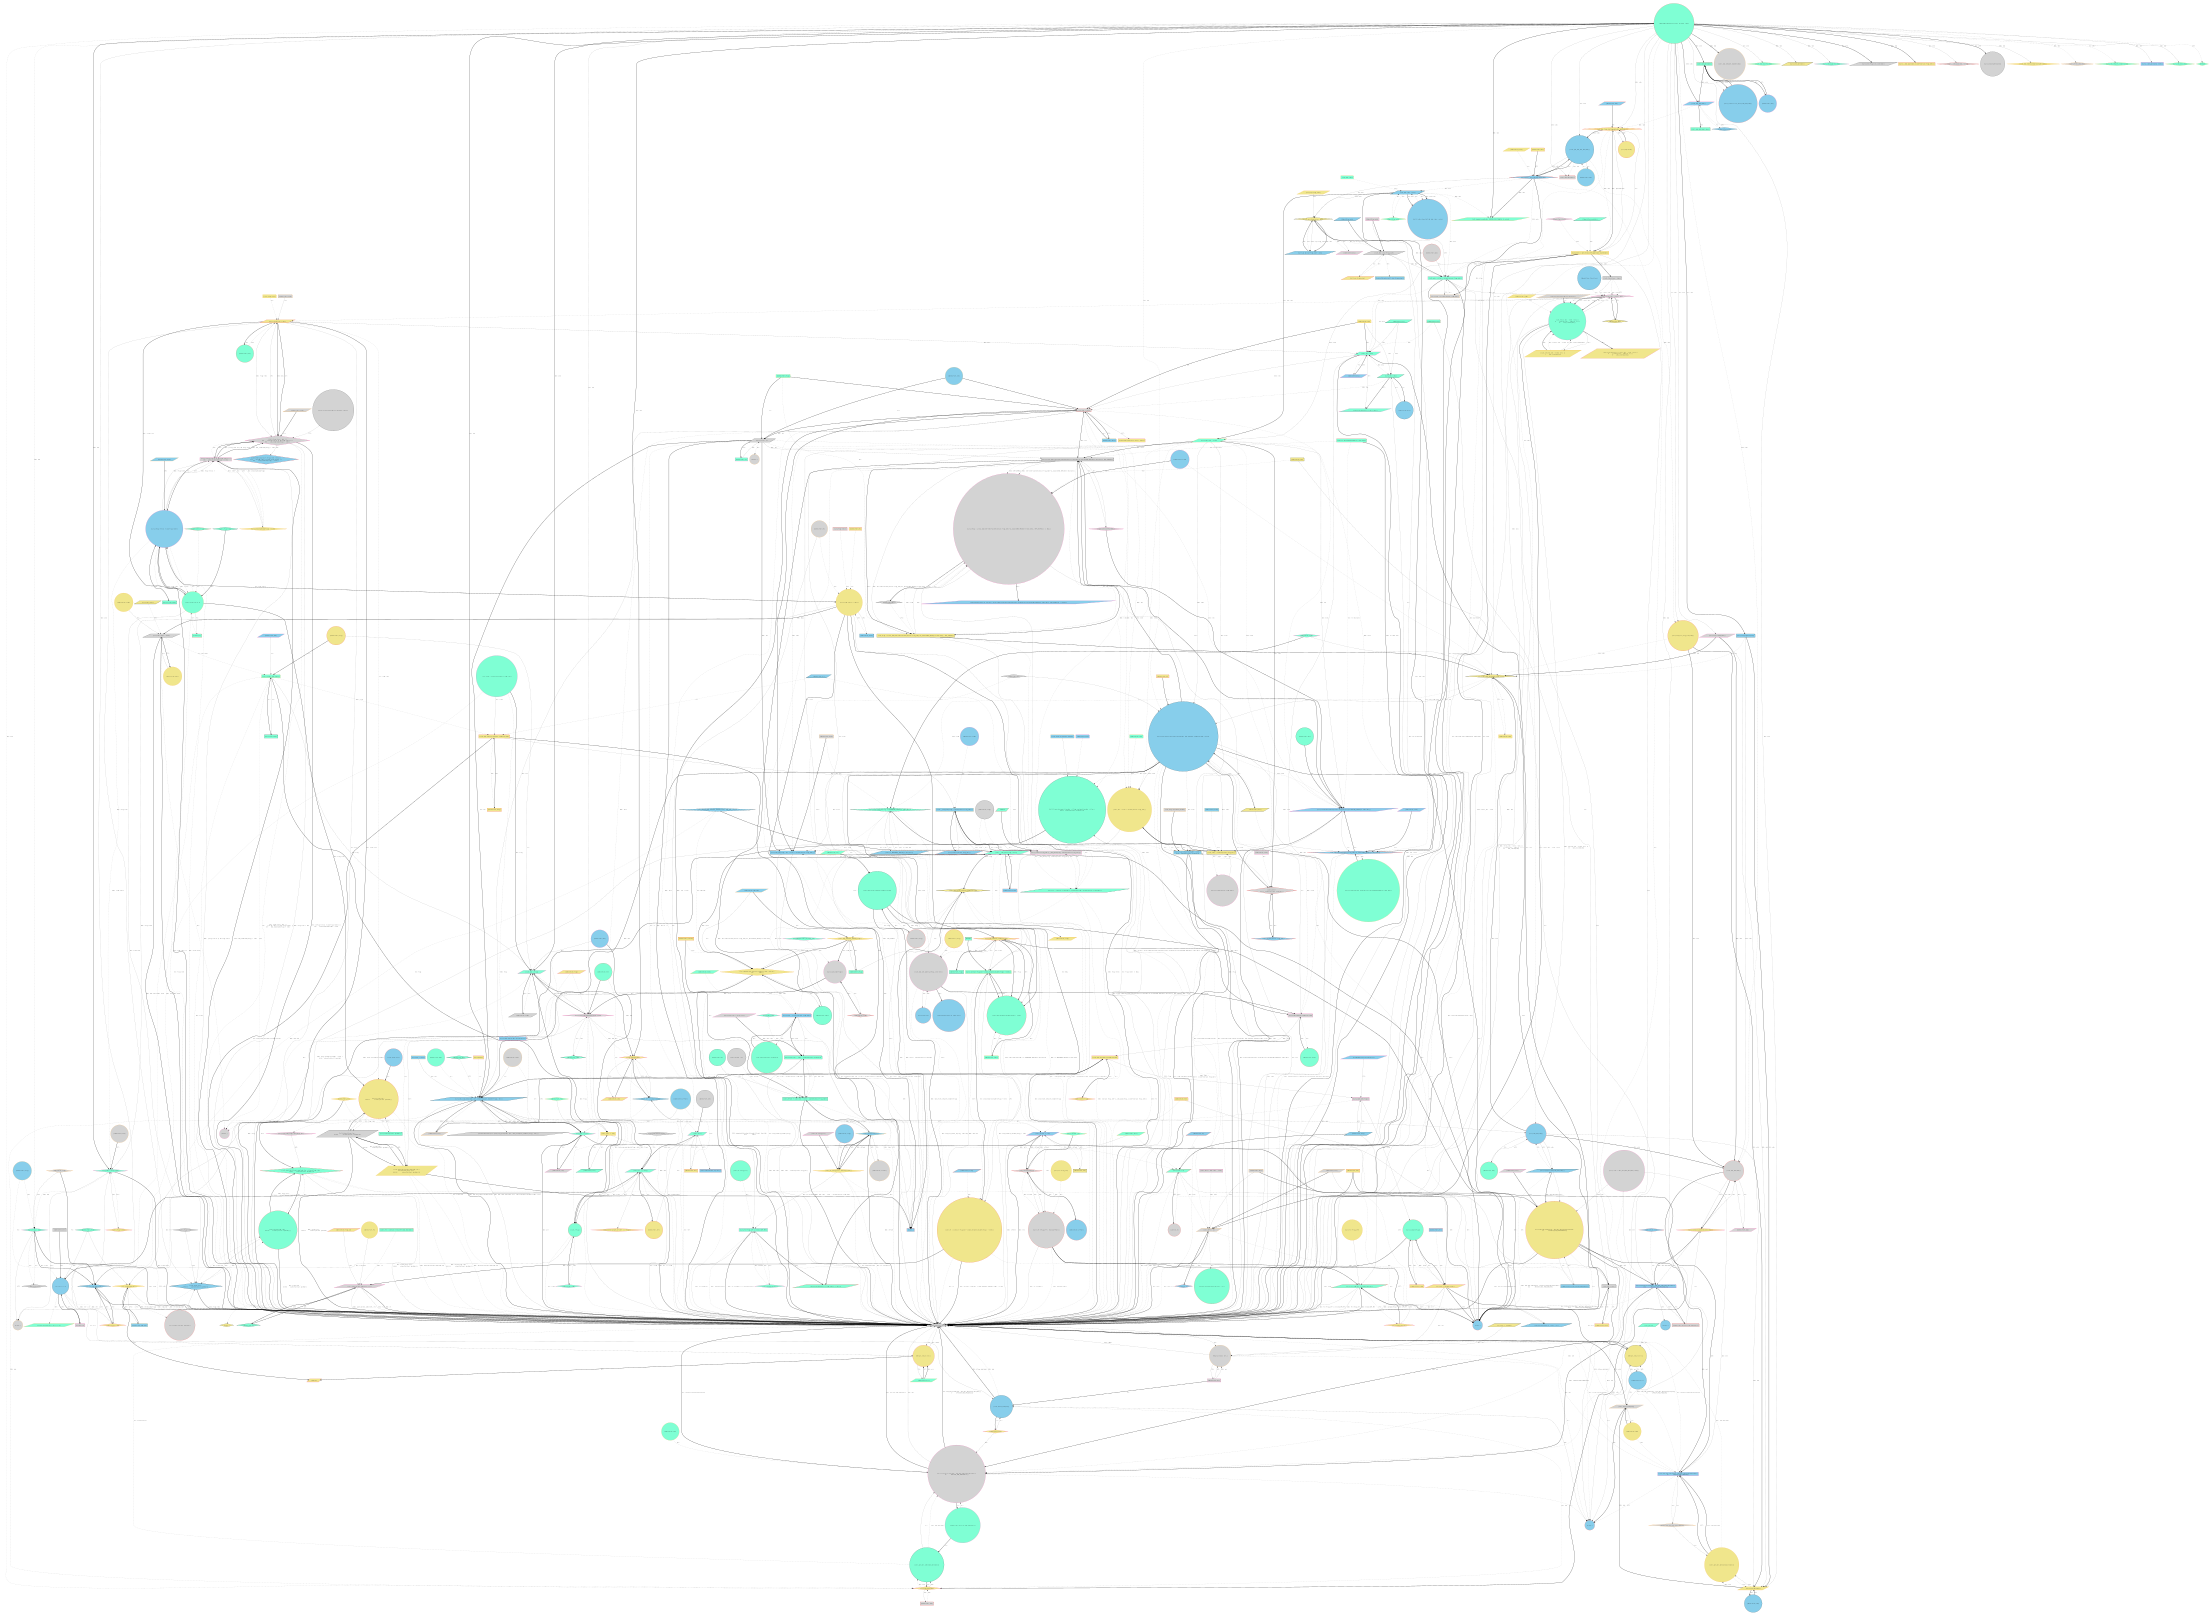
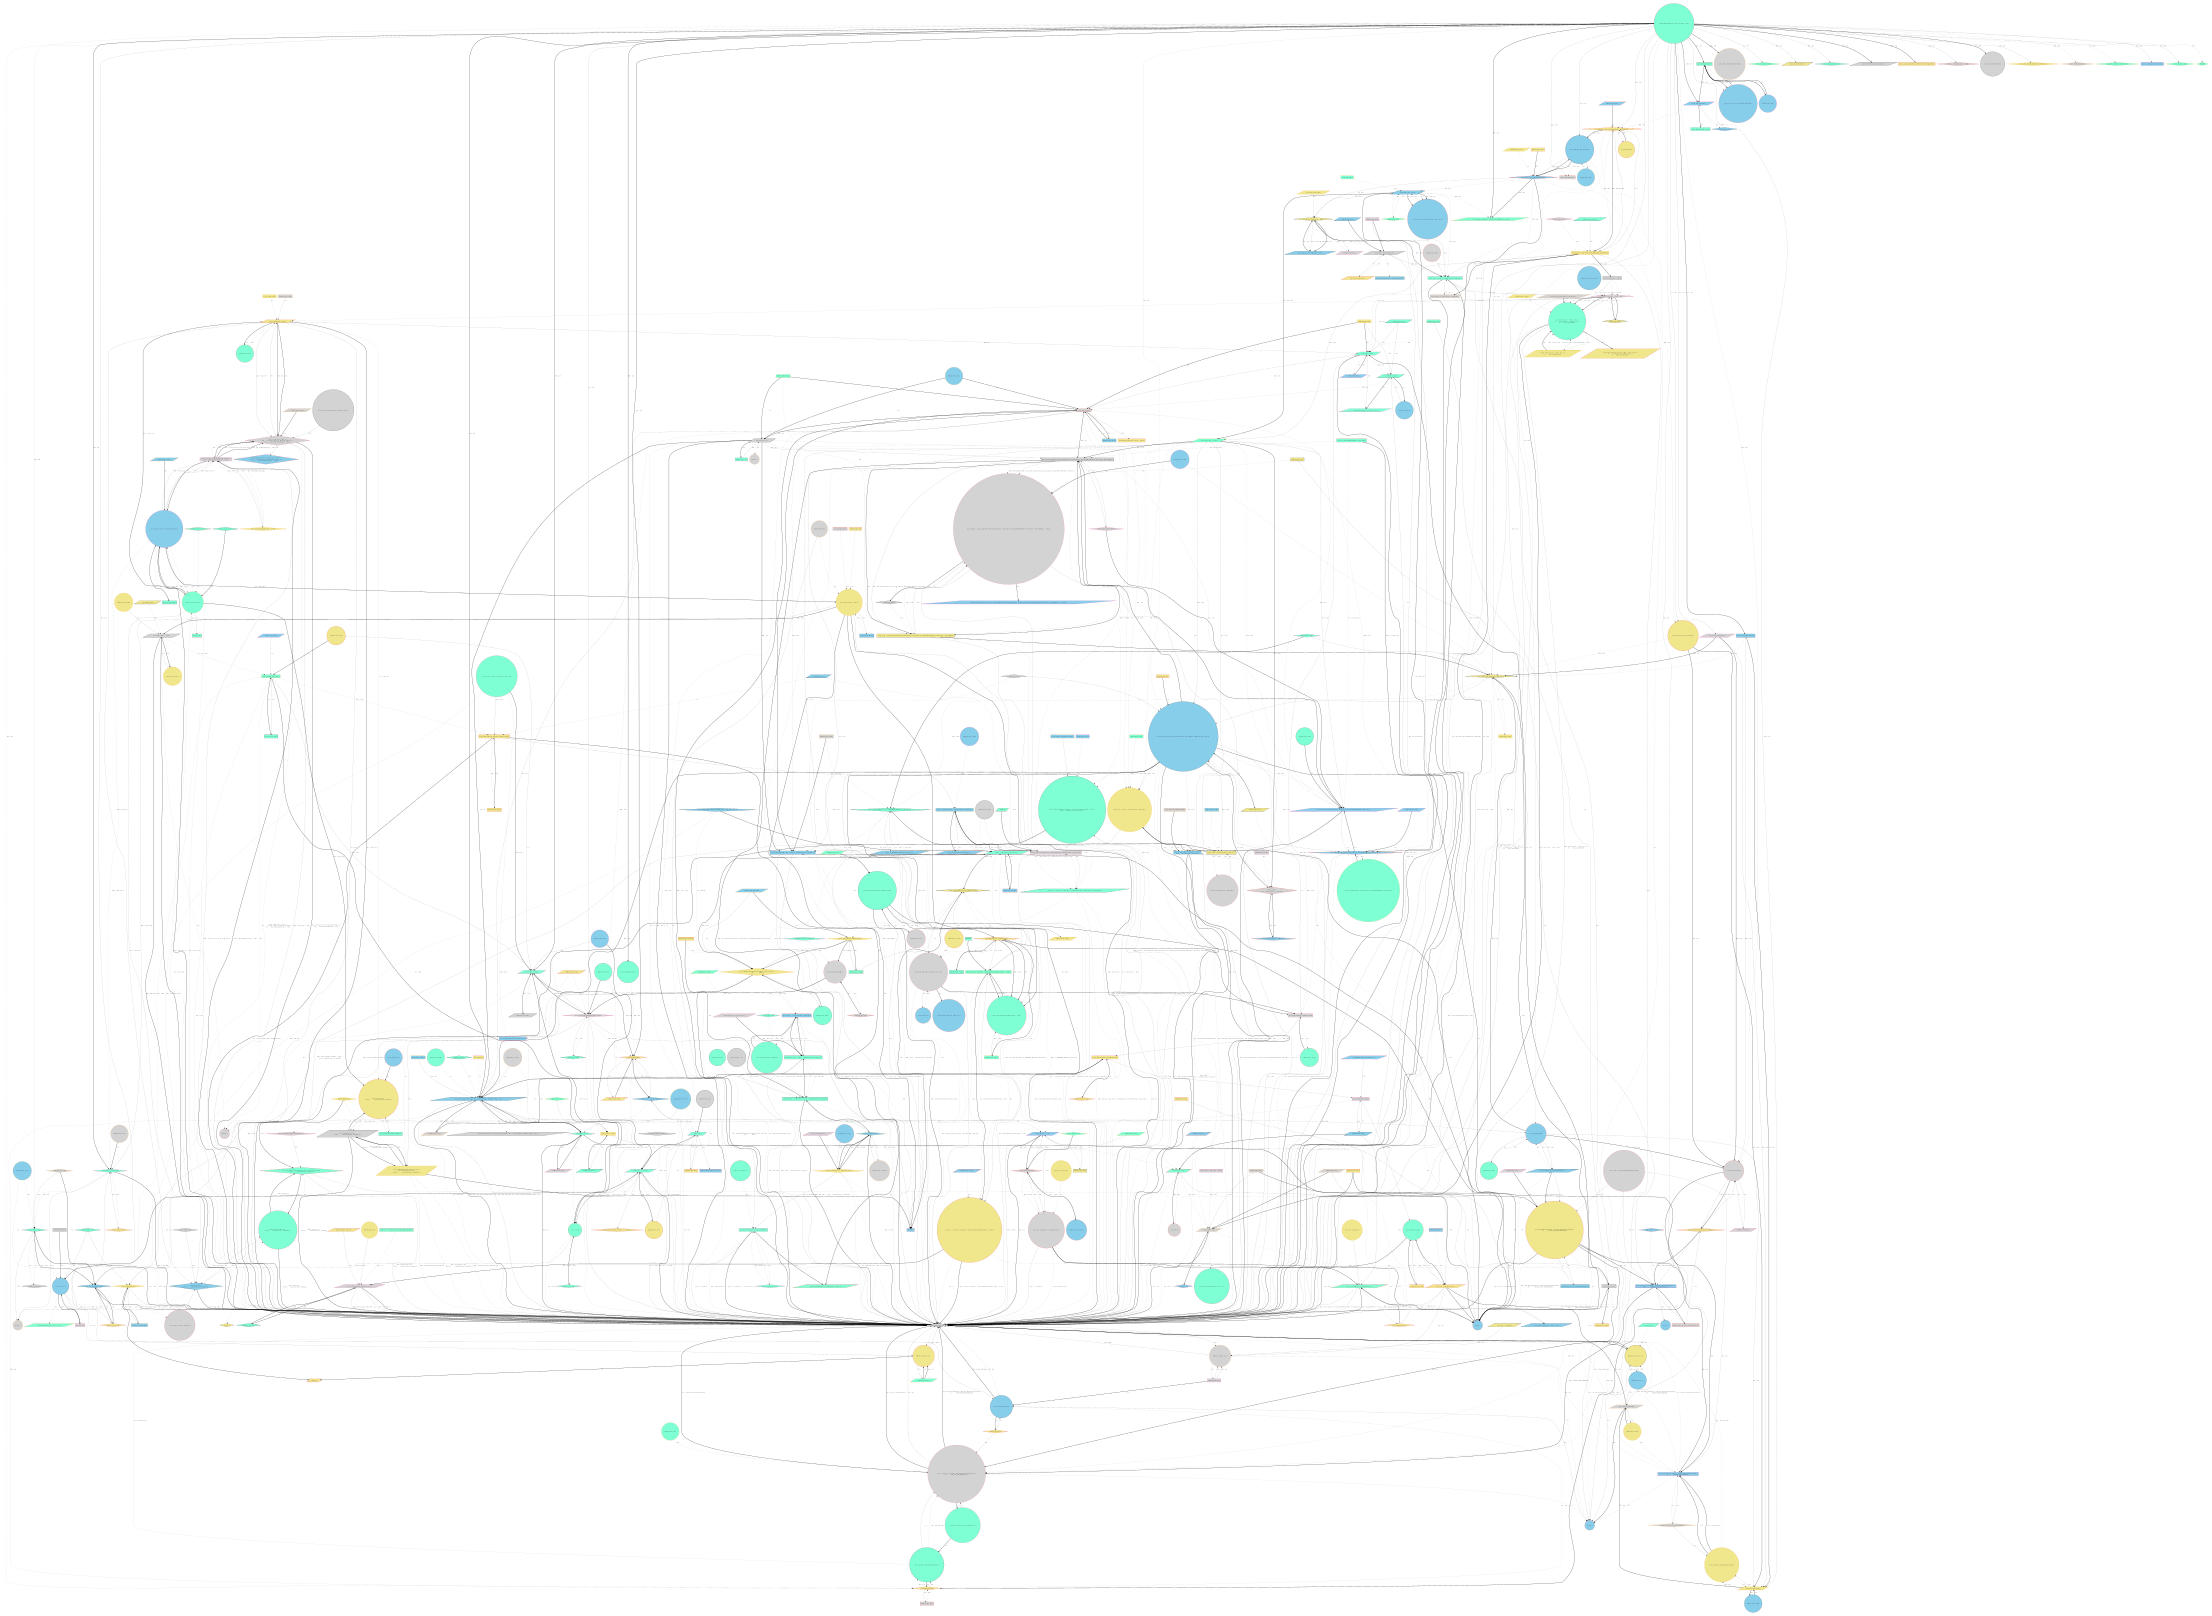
none -> (628, 972)
none -> (800, 1037)
